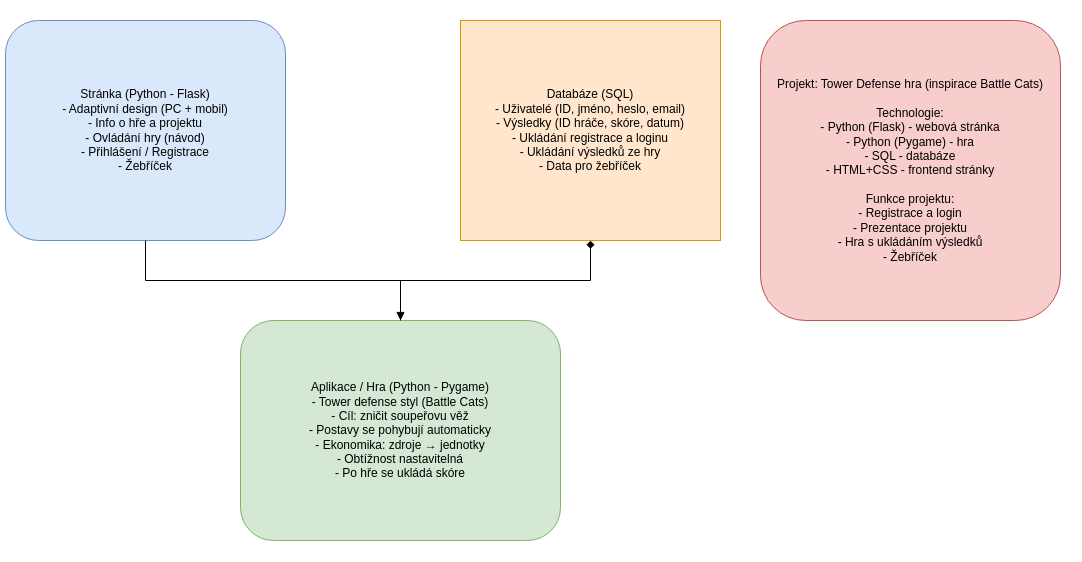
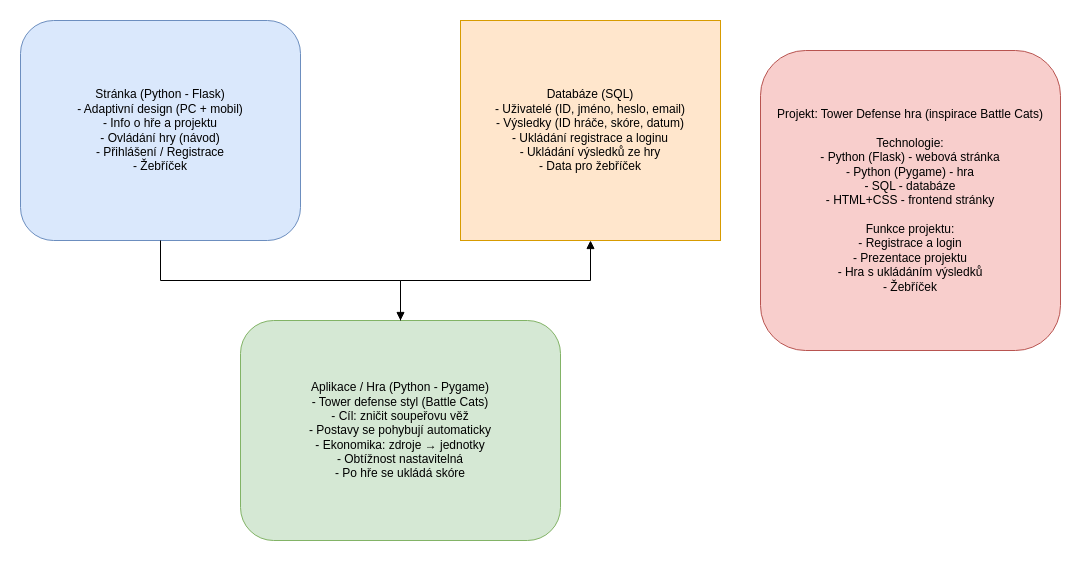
(146, 131) -> (161, 131)
(911, 171) -> (911, 201)
(591, 249) -> (591, 250)
